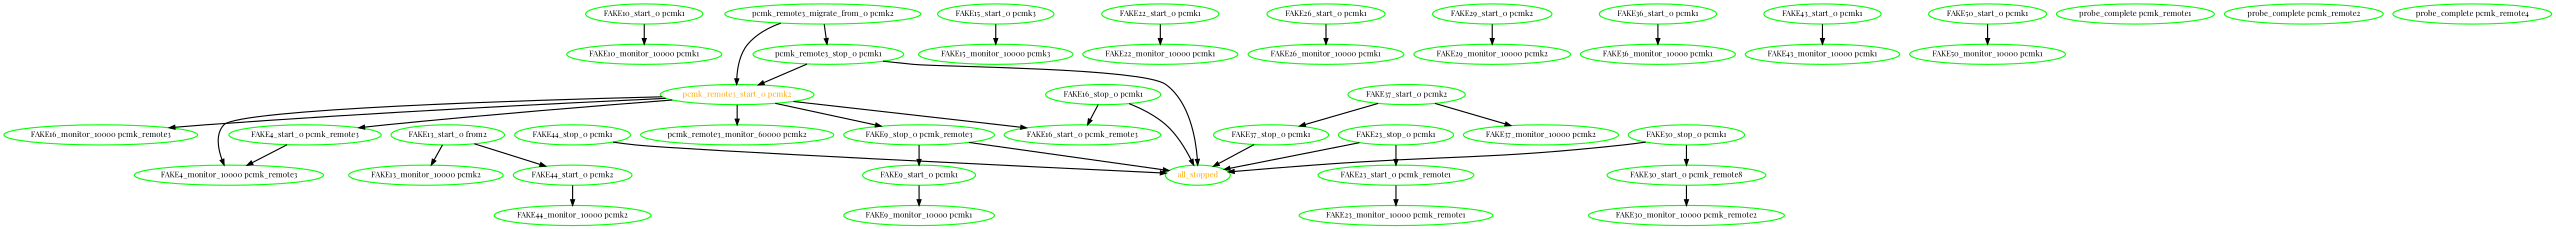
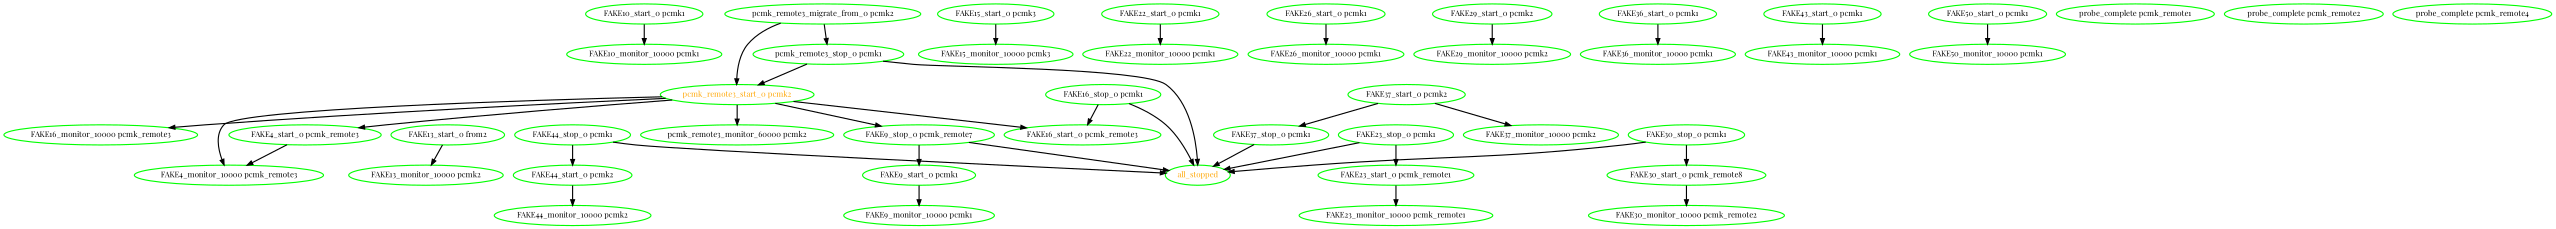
(919, 135) -> (919, 135)
(507, 154) -> (573, 152)
